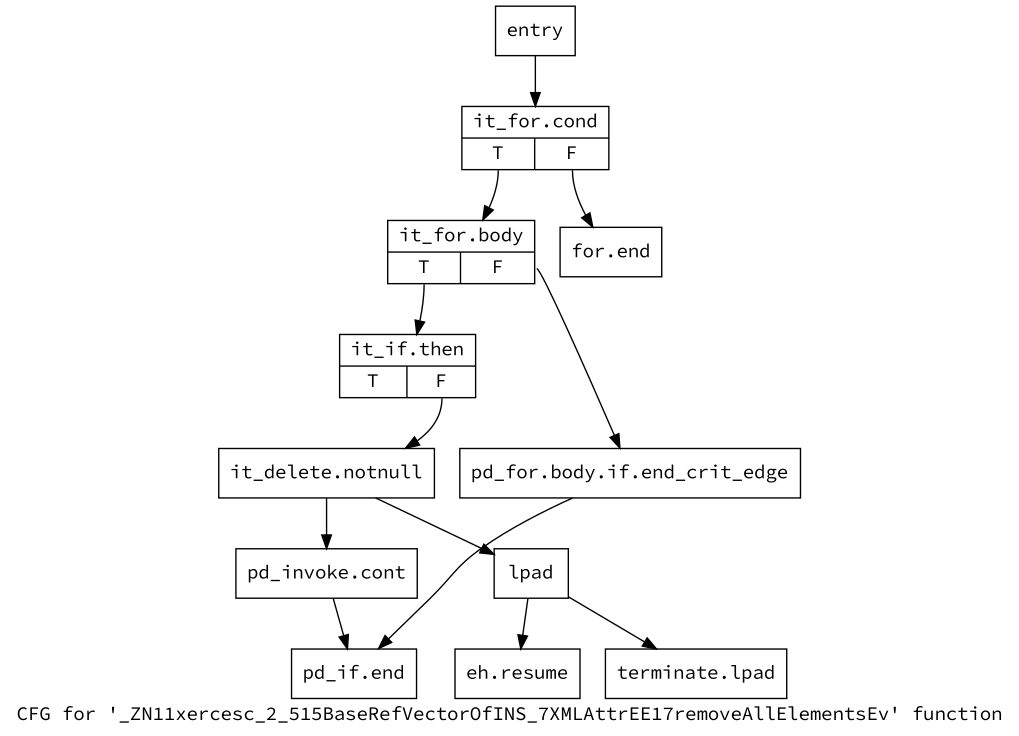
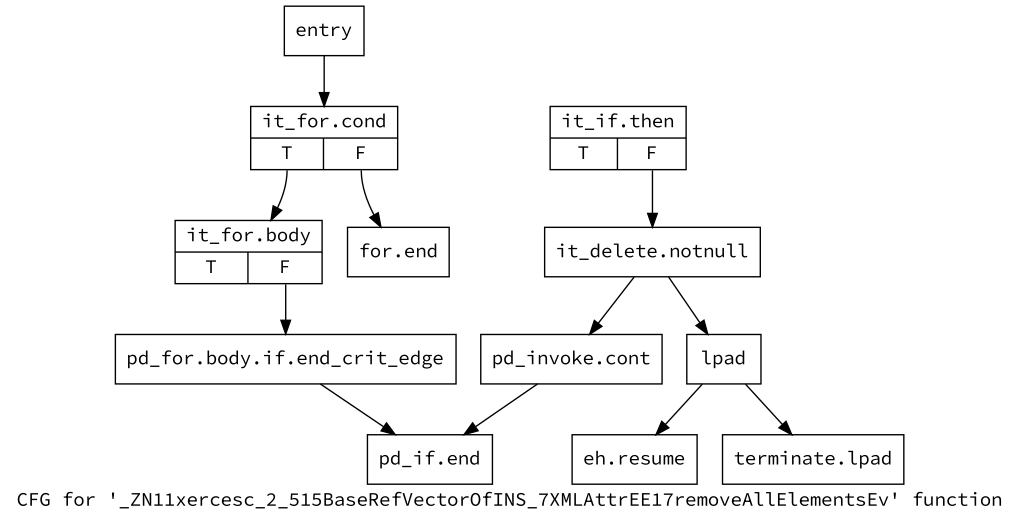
(423, 303) -> none
